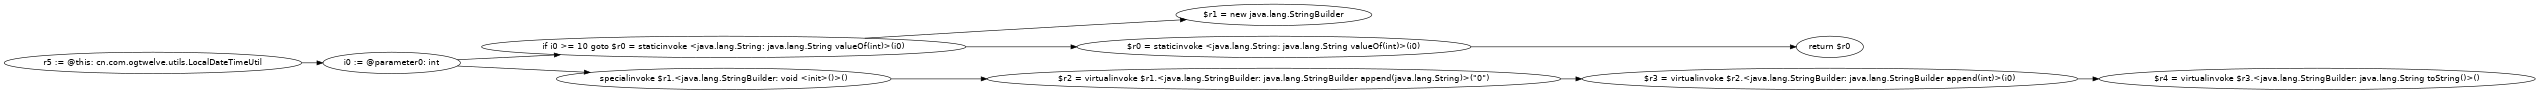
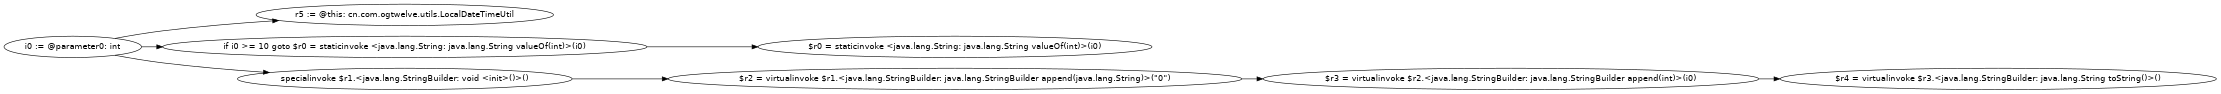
(1274, 15) -> none
(1830, 47) -> none
(309, 63) -> (194, 27)
